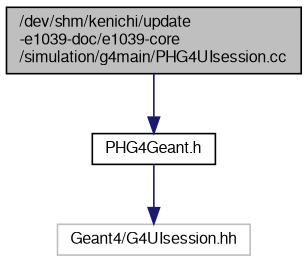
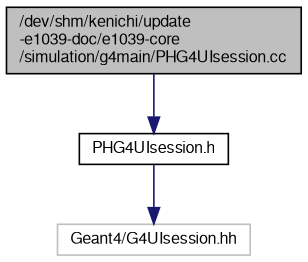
(154, 149) -> (154, 149)
